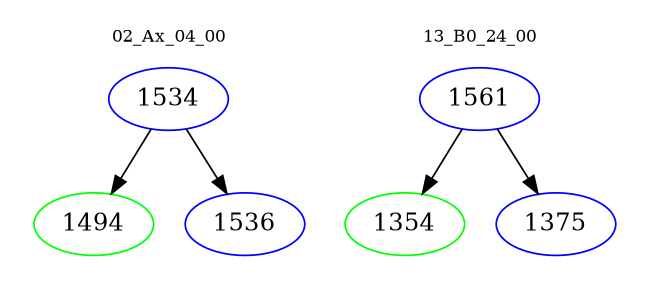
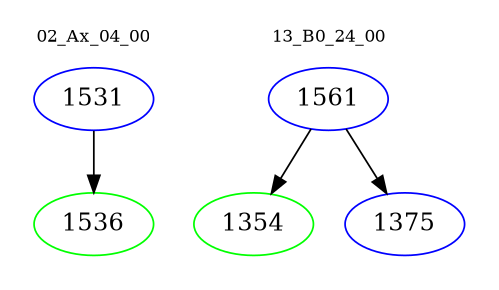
(169, 99) -> (94, 99)
(94, 224) -> none
(245, 224) -> (94, 224)
